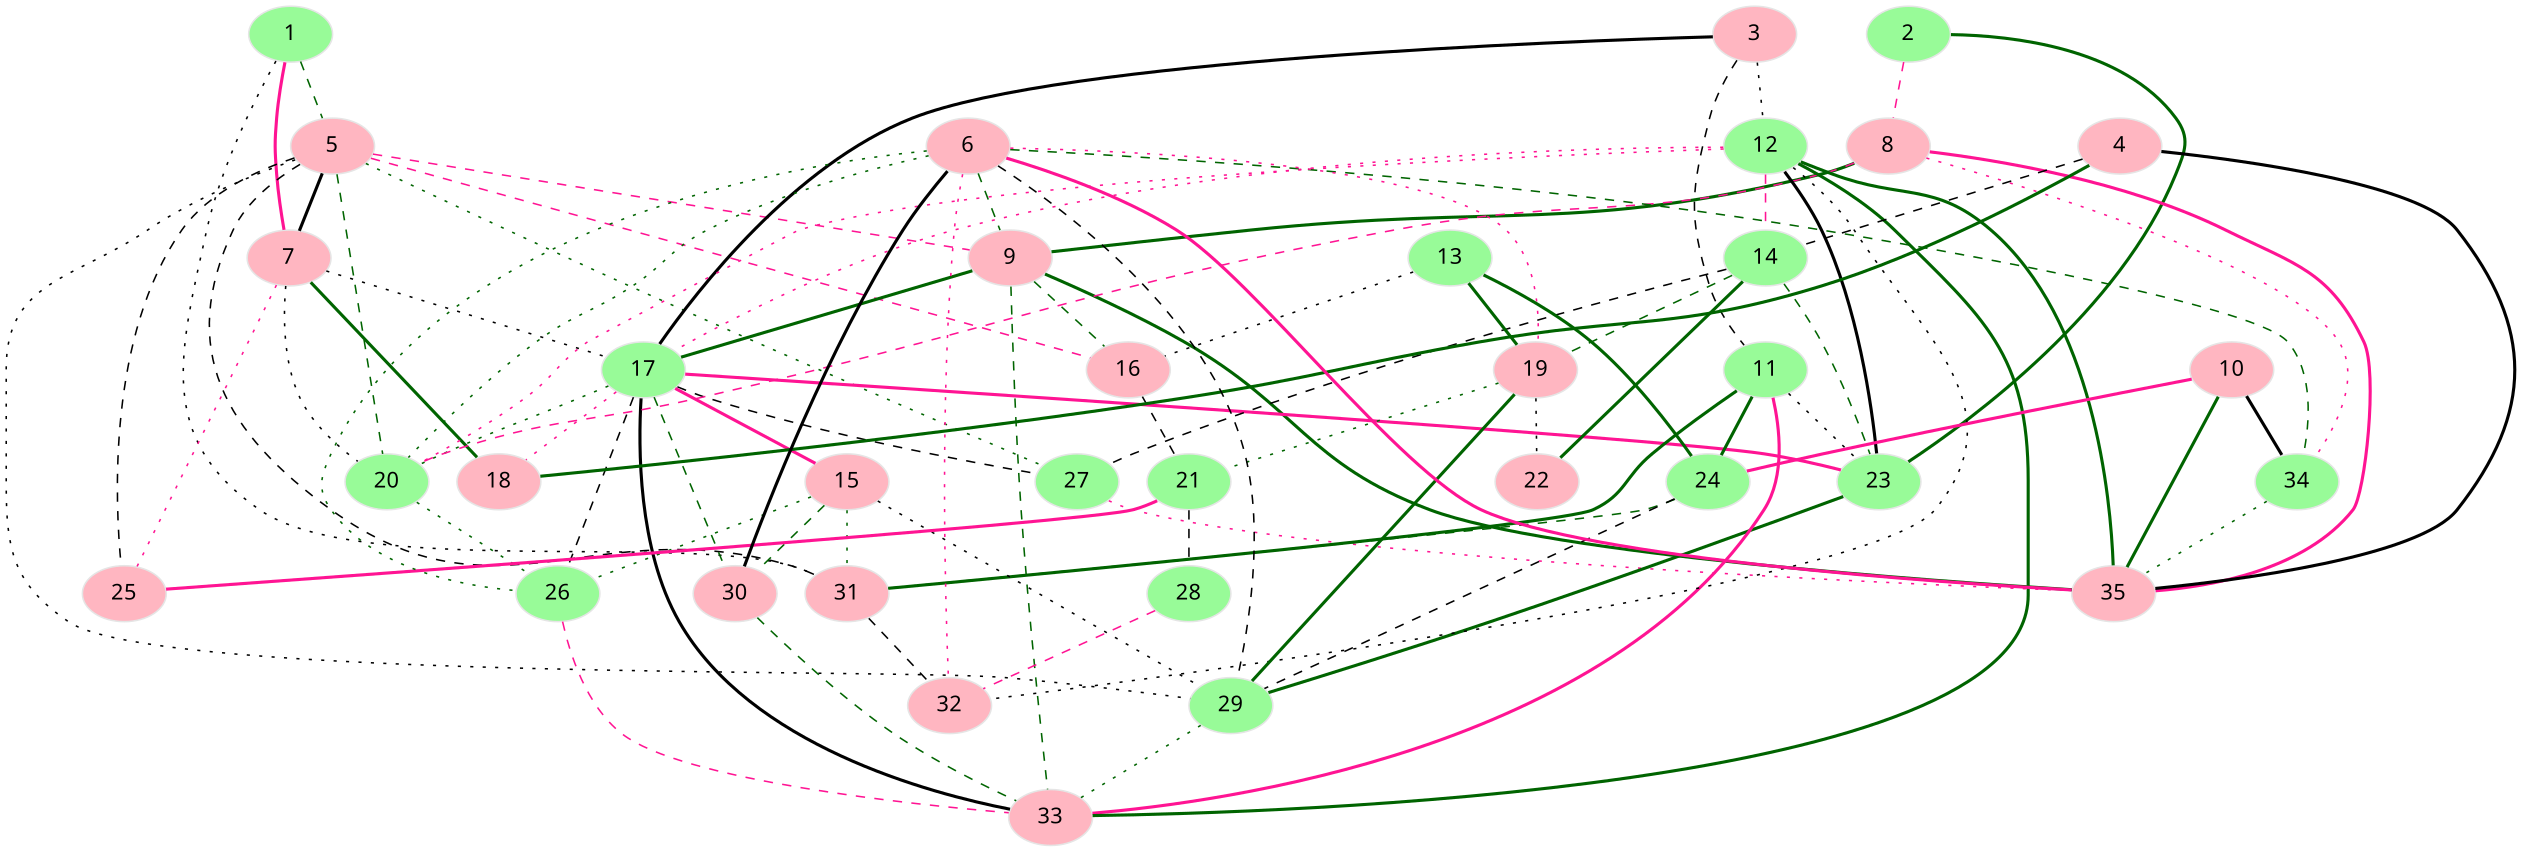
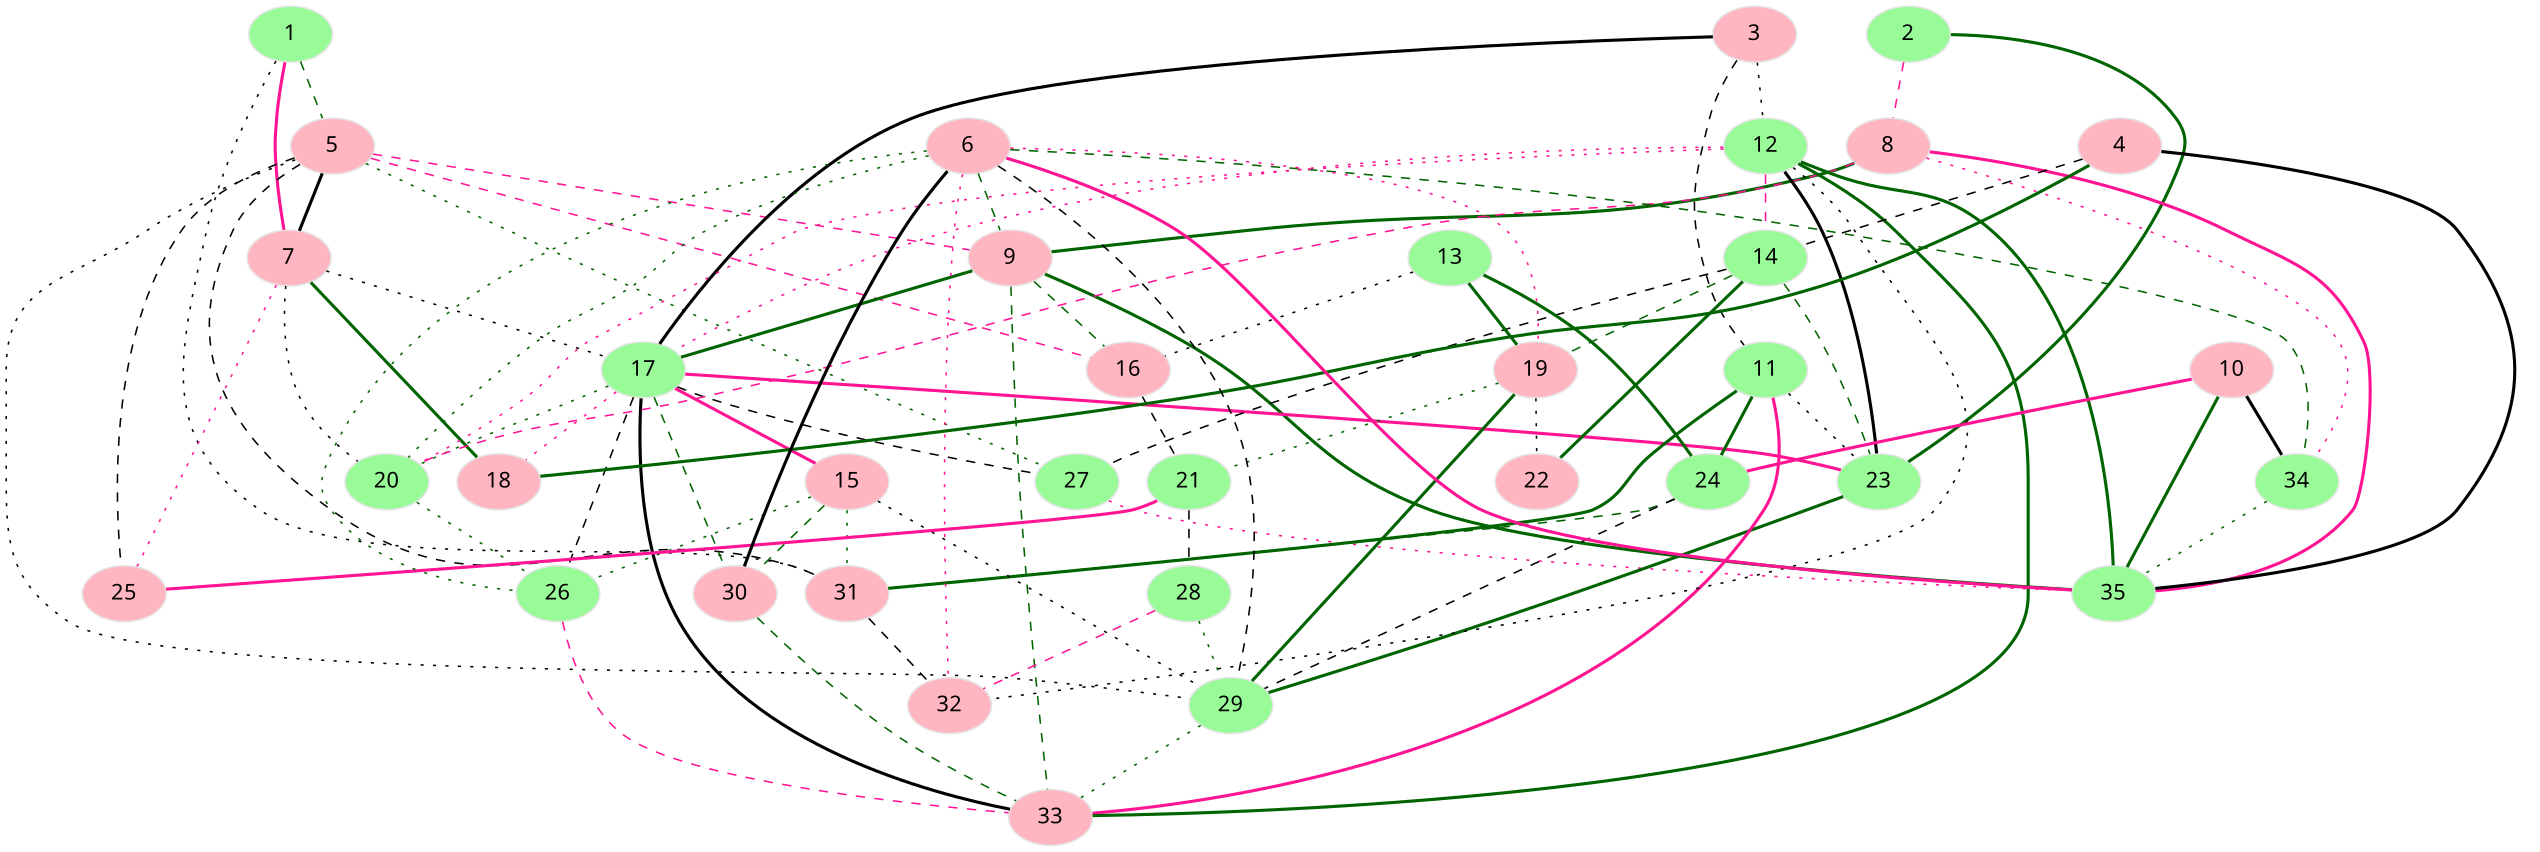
(360, 314) -> none
(2114, 594) -> (2114, 594)
none -> (1210, 649)
